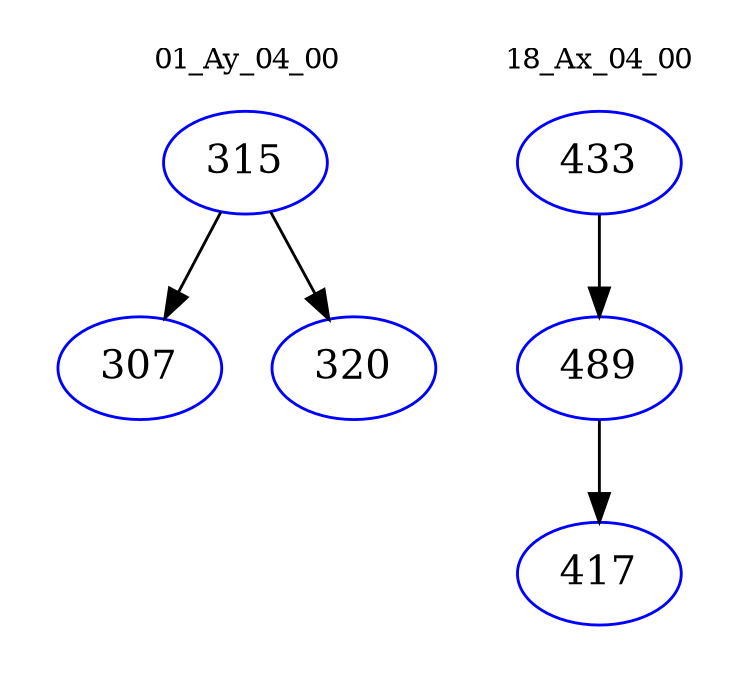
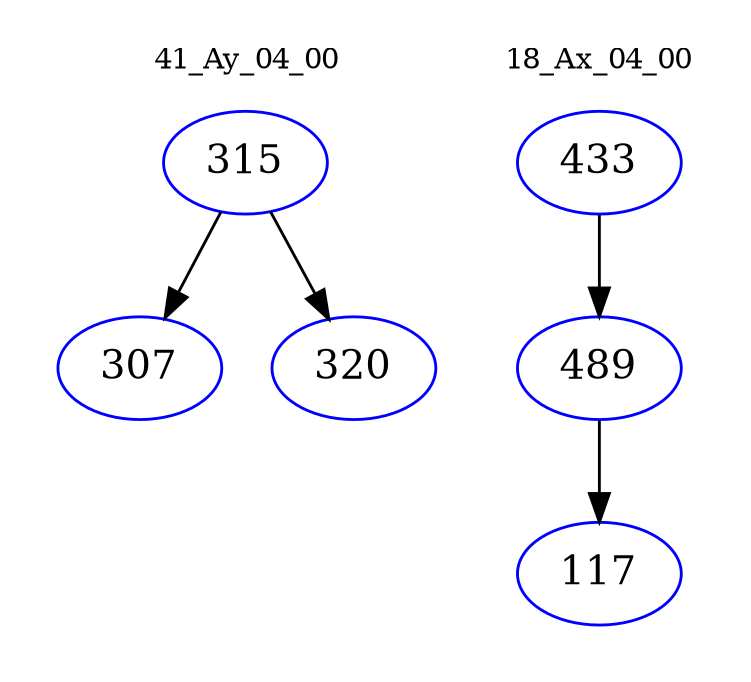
(247, 61) -> (247, 61)
(599, 574) -> (599, 574)
